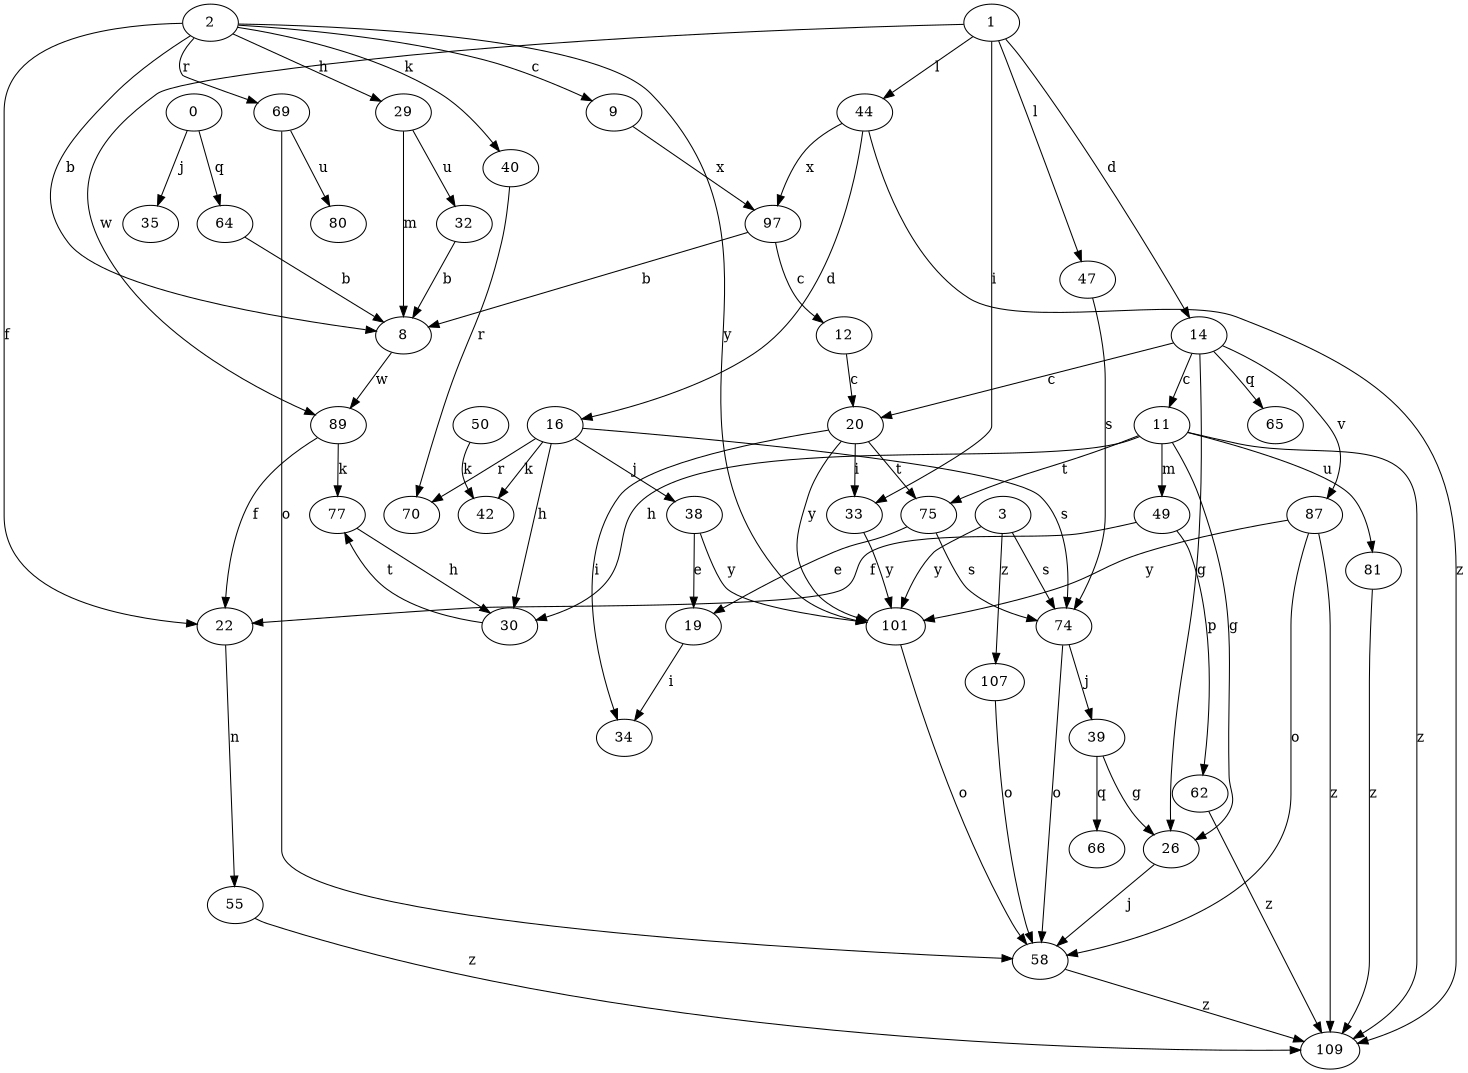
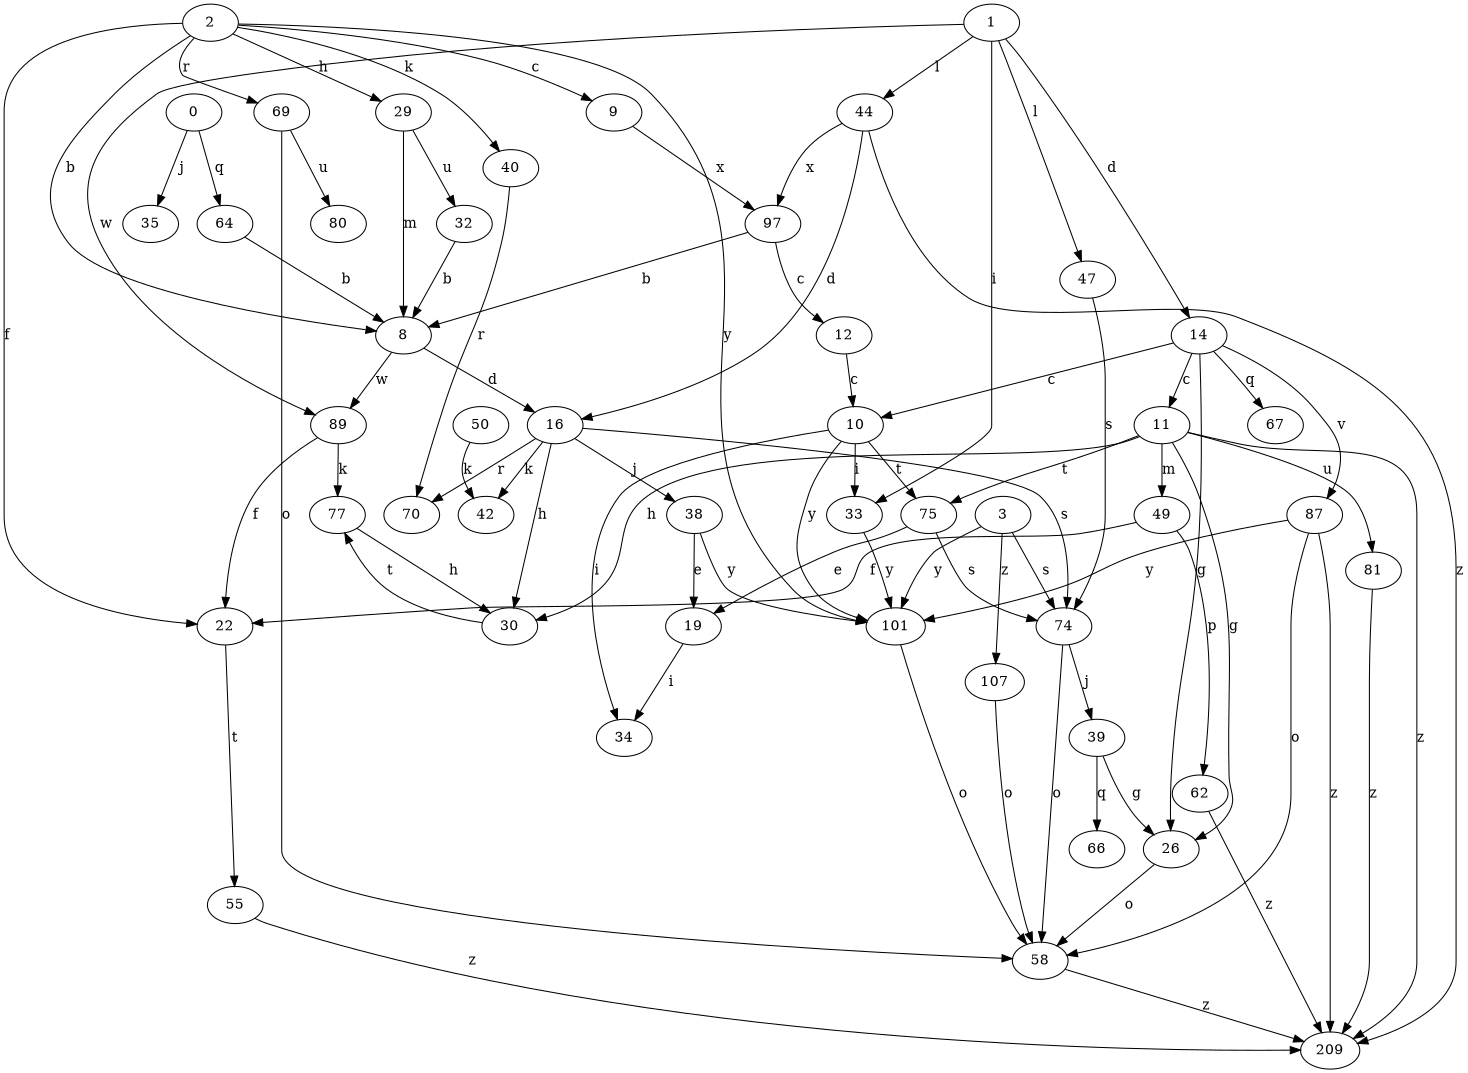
none -> (475, 378)
(855, 425) -> (855, 425)
(1275, 425) -> (1275, 425)
(235, 738) -> (235, 738)
(1129, 905) -> (1129, 905)
(1330, 1051) -> (1330, 1051)
